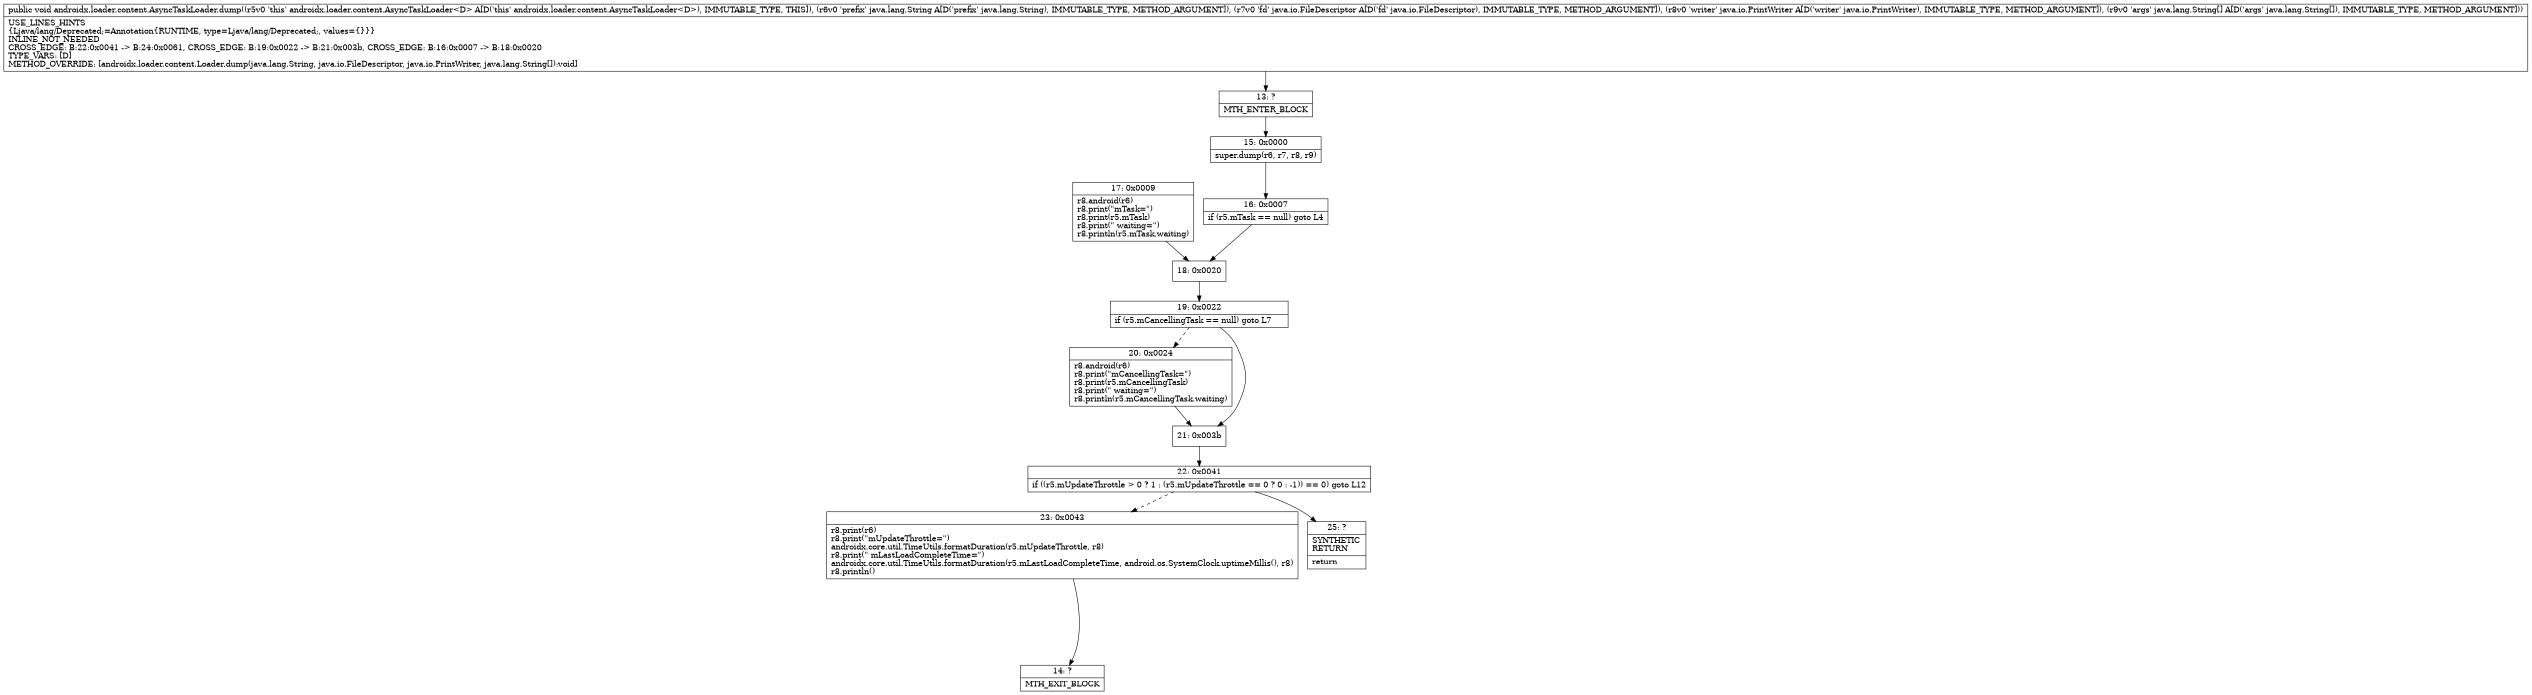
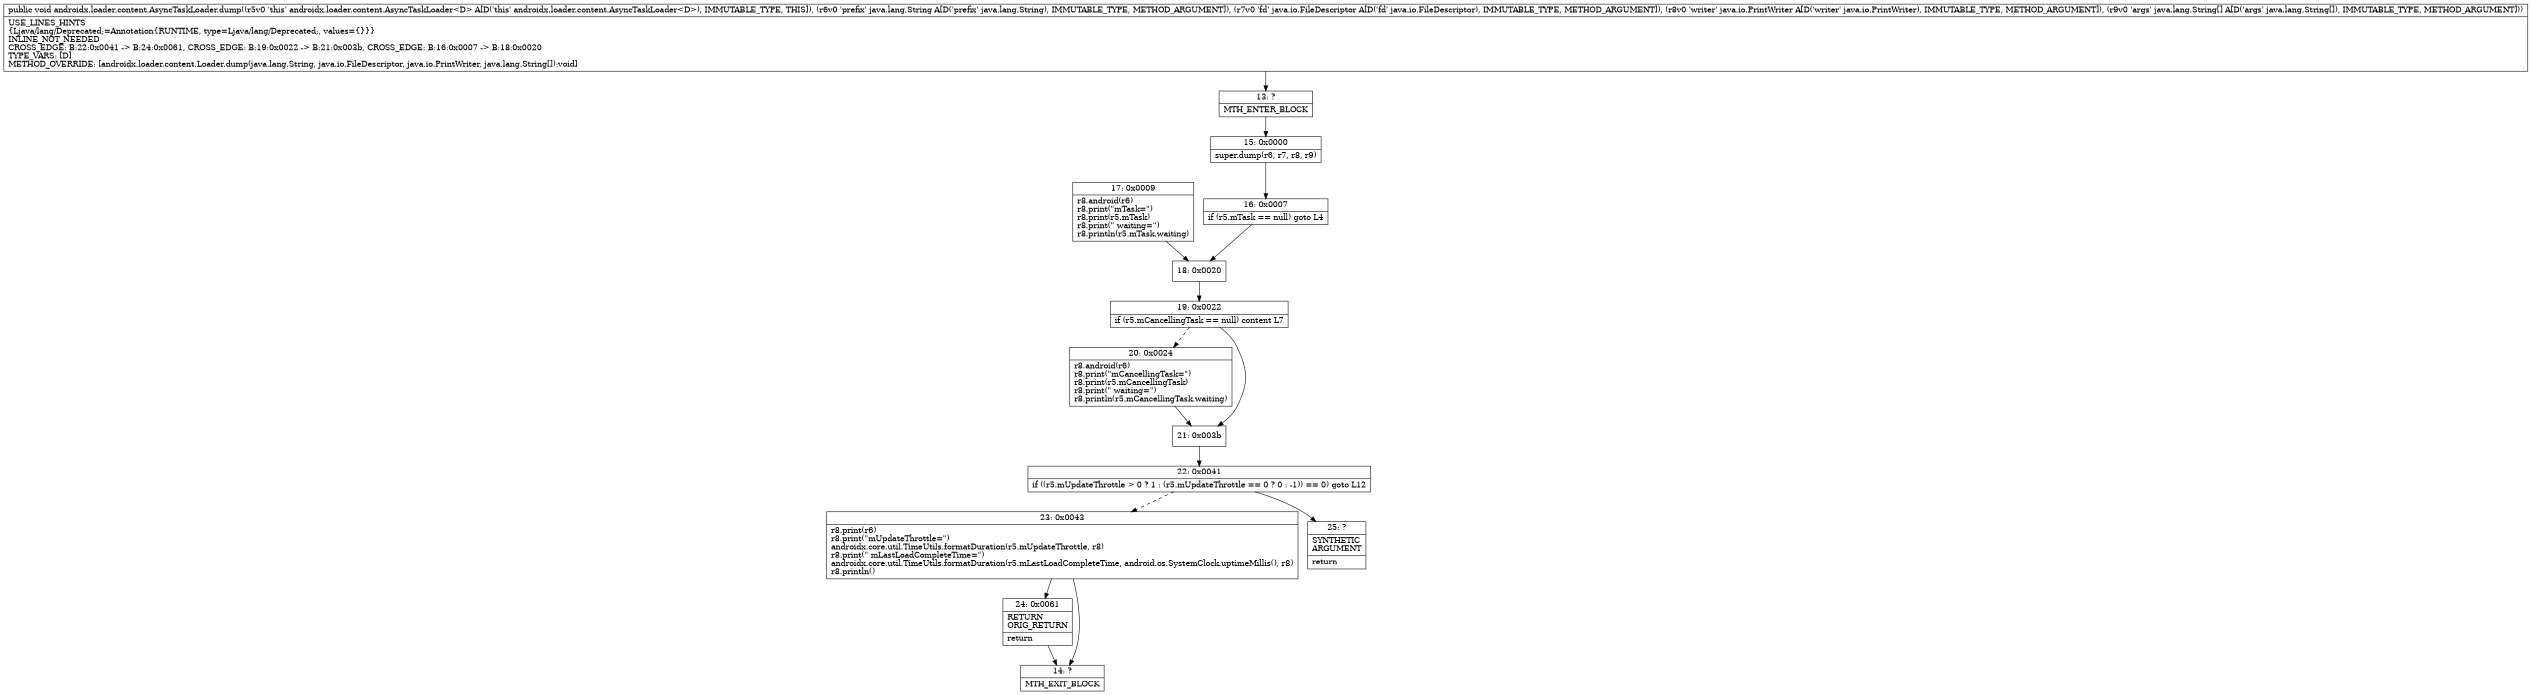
(1193, 321) -> (1199, 321)
(1330, 549) -> (1337, 549)
none -> (1038, 622)
